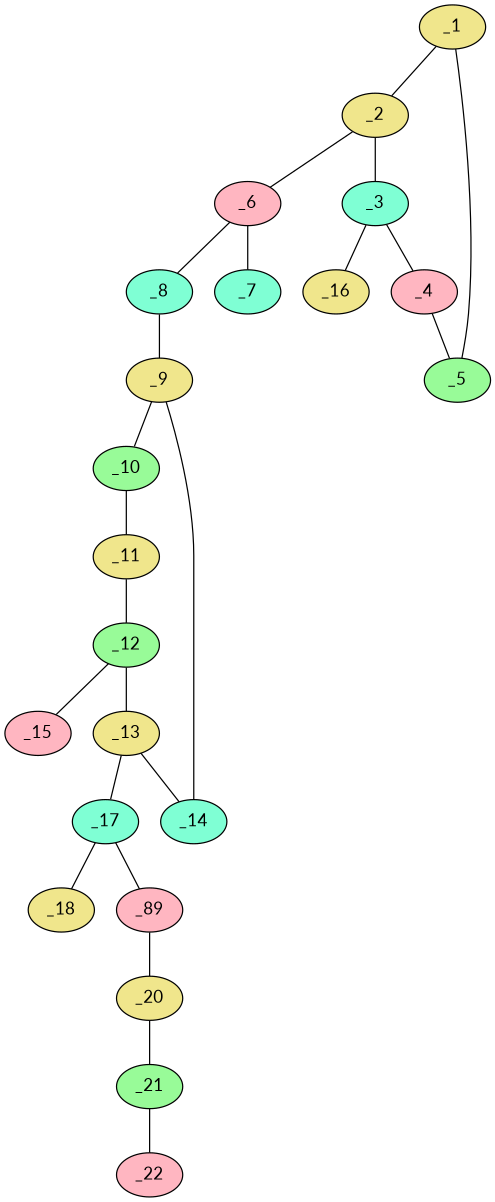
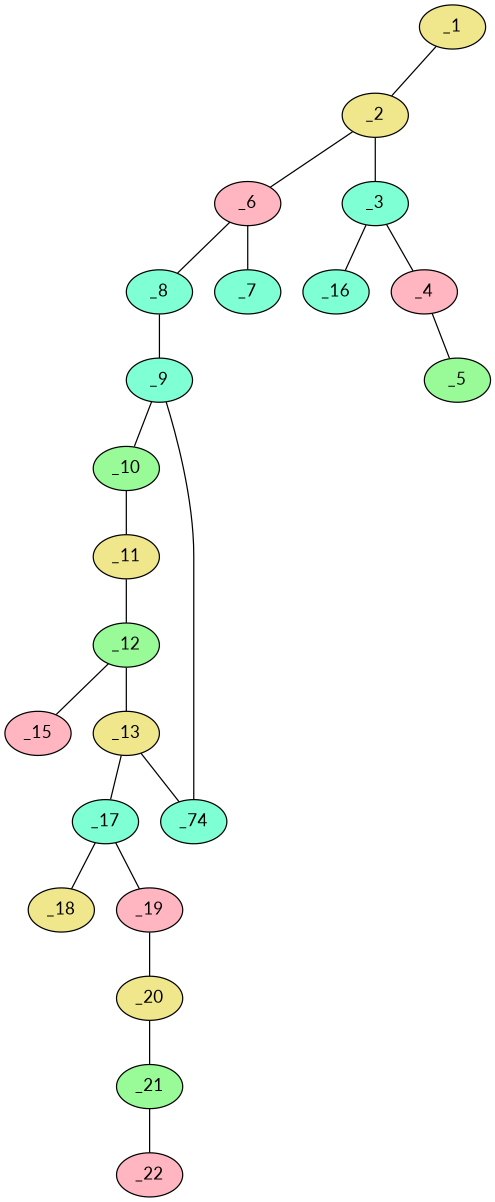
(470, 203) -> none
(336, 292) -> (336, 292)
(159, 380) -> (159, 380)
(194, 822) -> (194, 822)
(150, 910) -> (150, 910)
